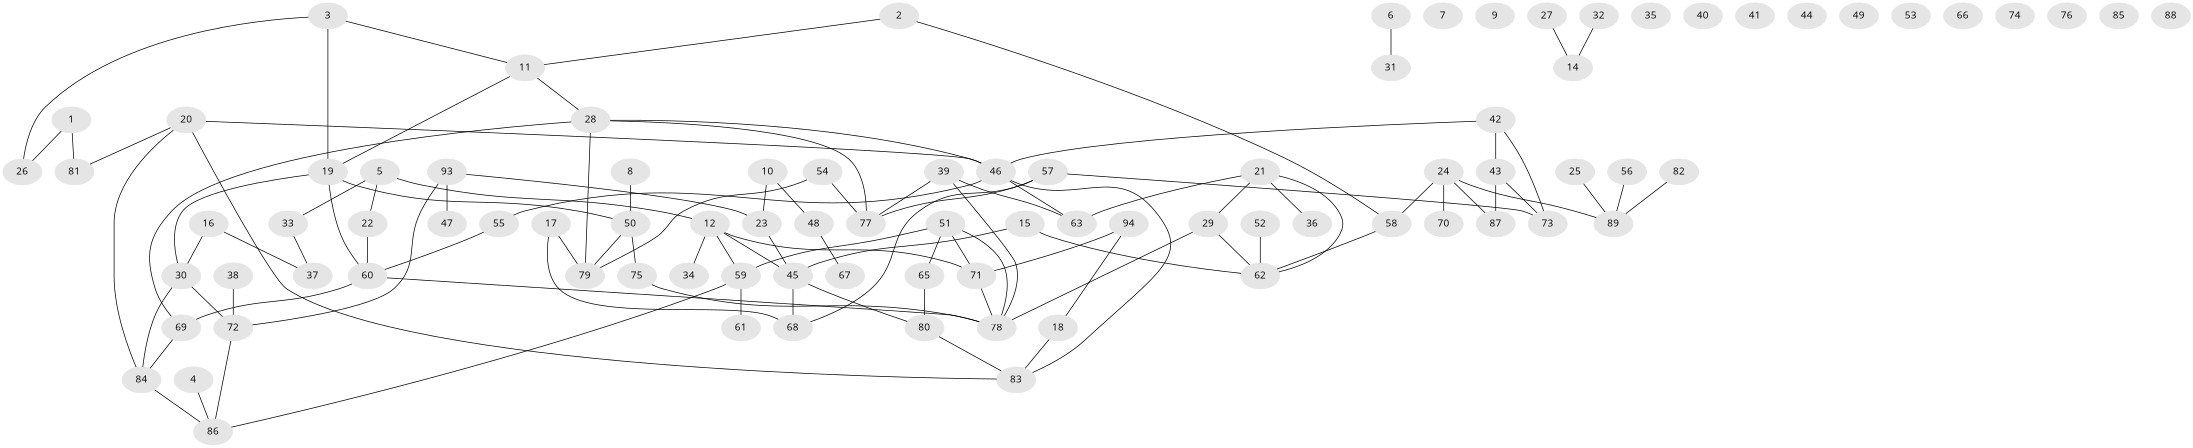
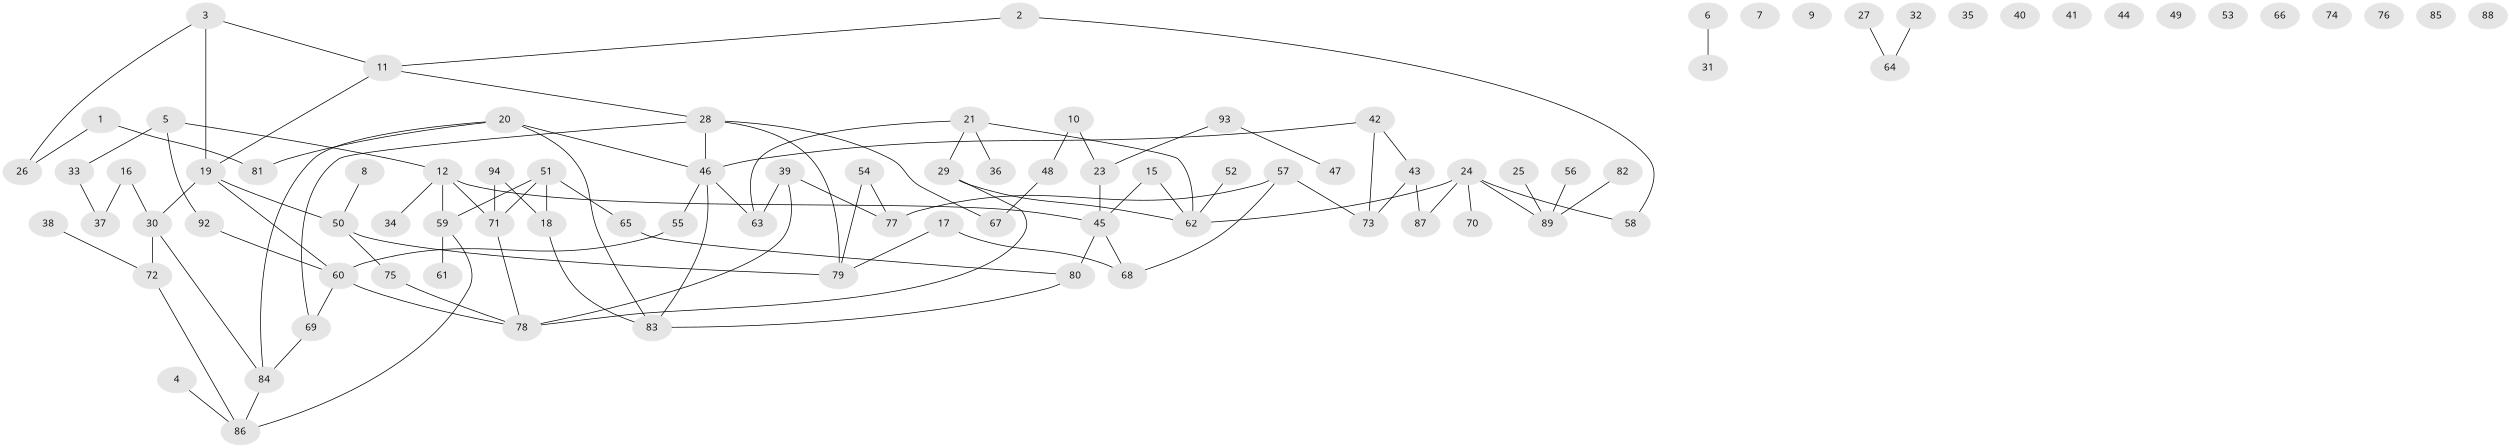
(1573, 68) -> (1890, 68)
(760, 132) -> (849, 142)
(368, 224) -> (204, 224)
(1336, 247) -> (1333, 209)
(1003, 264) -> (547, 201)
(381, 297) -> none
